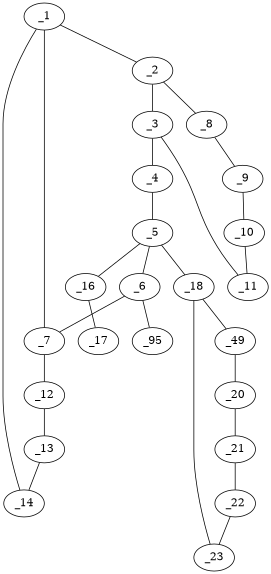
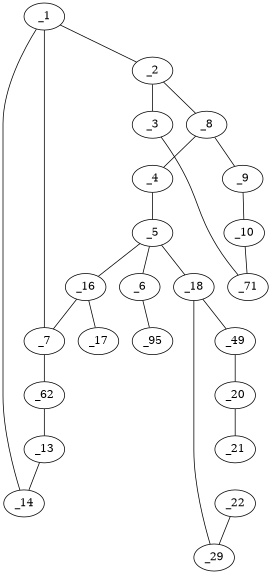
(153, 152) -> (180, 152)
(248, 287) -> (248, 287)
(97, 311) -> (65, 314)
(44, 395) -> (44, 395)
(235, 476) -> none
(214, 558) -> (214, 558)
